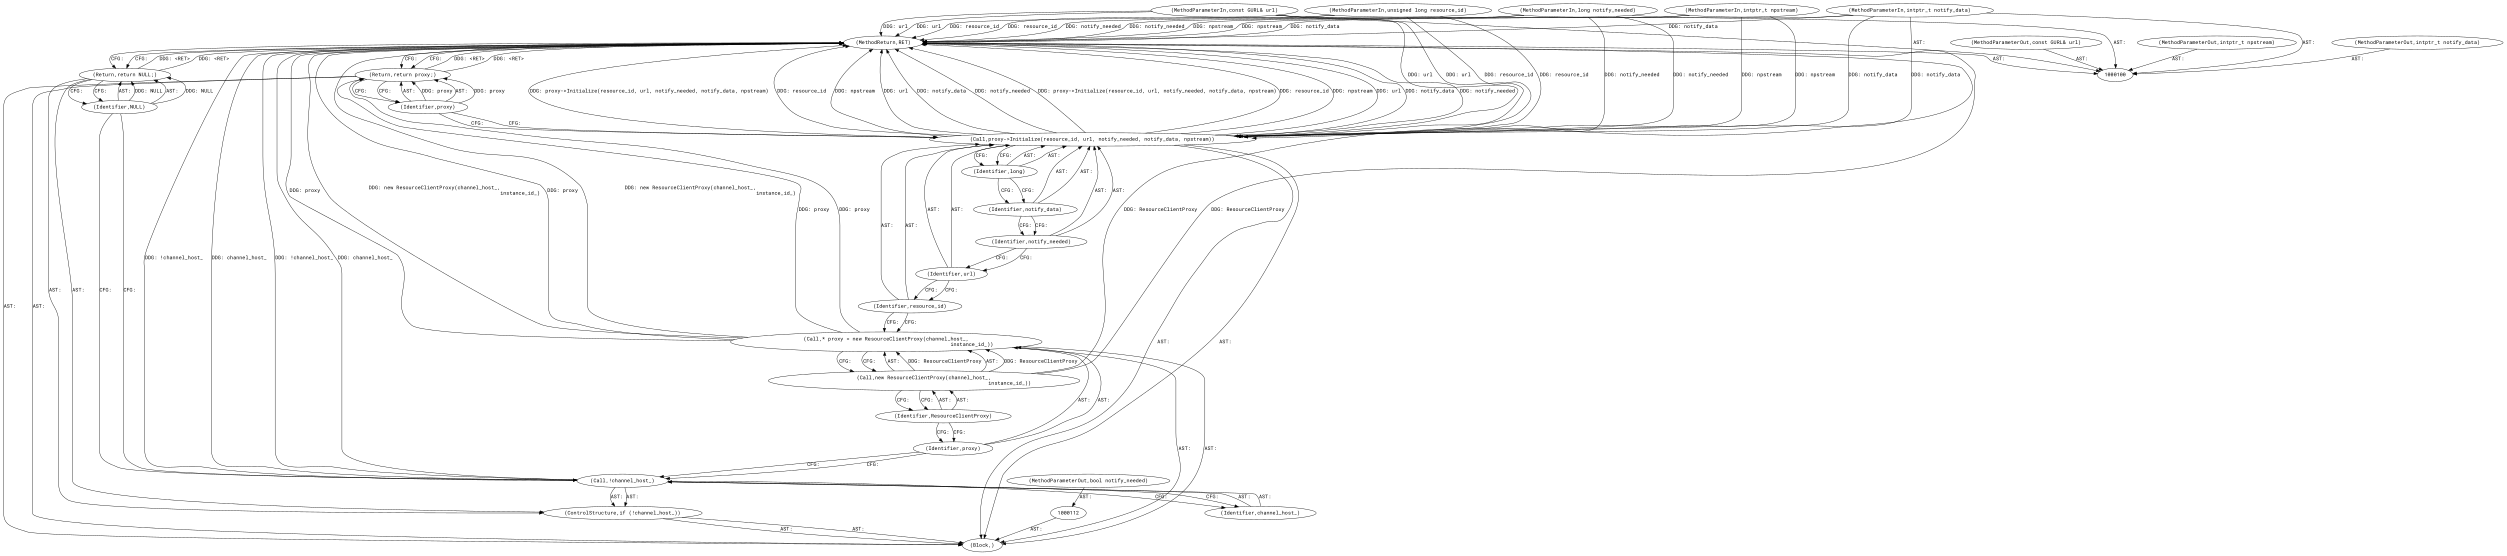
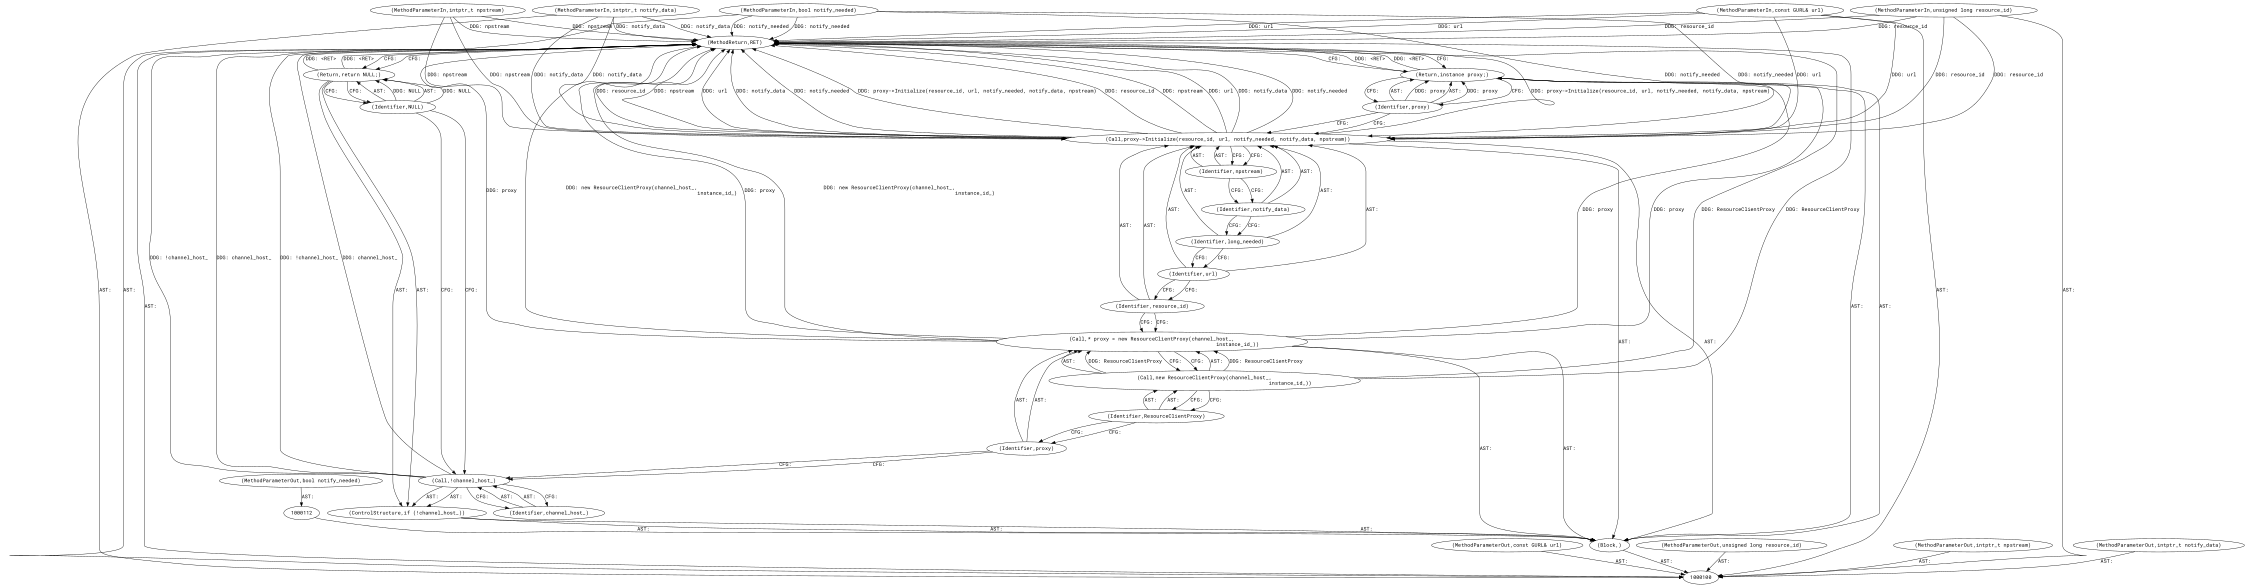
(1578, 10) -> (799, 10)
(403, 75) -> (1452, 75)
(999, 172) -> (1231, 172)
(1031, 242) -> (1228, 242)
none -> (2063, 454)
none -> (1732, 545)
none -> (1654, 561)
